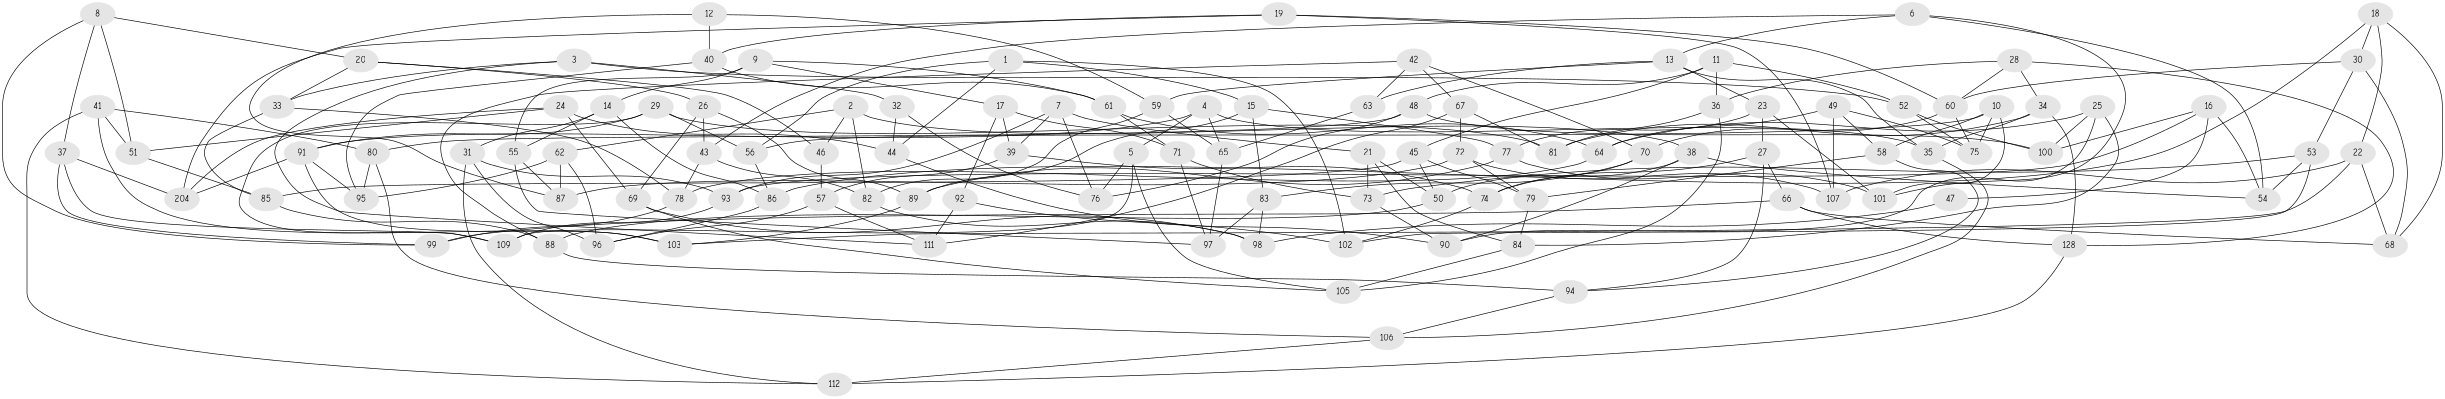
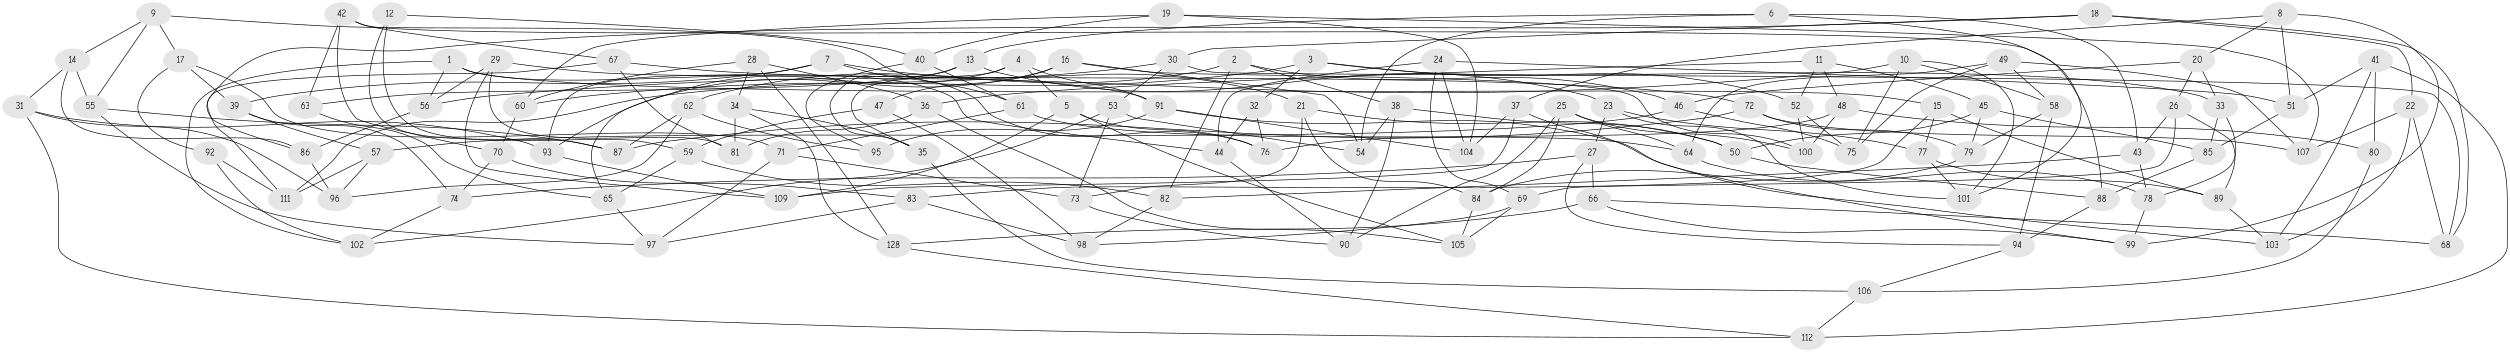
(1435, 74) -> (781, 123)
(1963, 130) -> (1753, 124)
(367, 176) -> none
(182, 199) -> (1467, 153)
